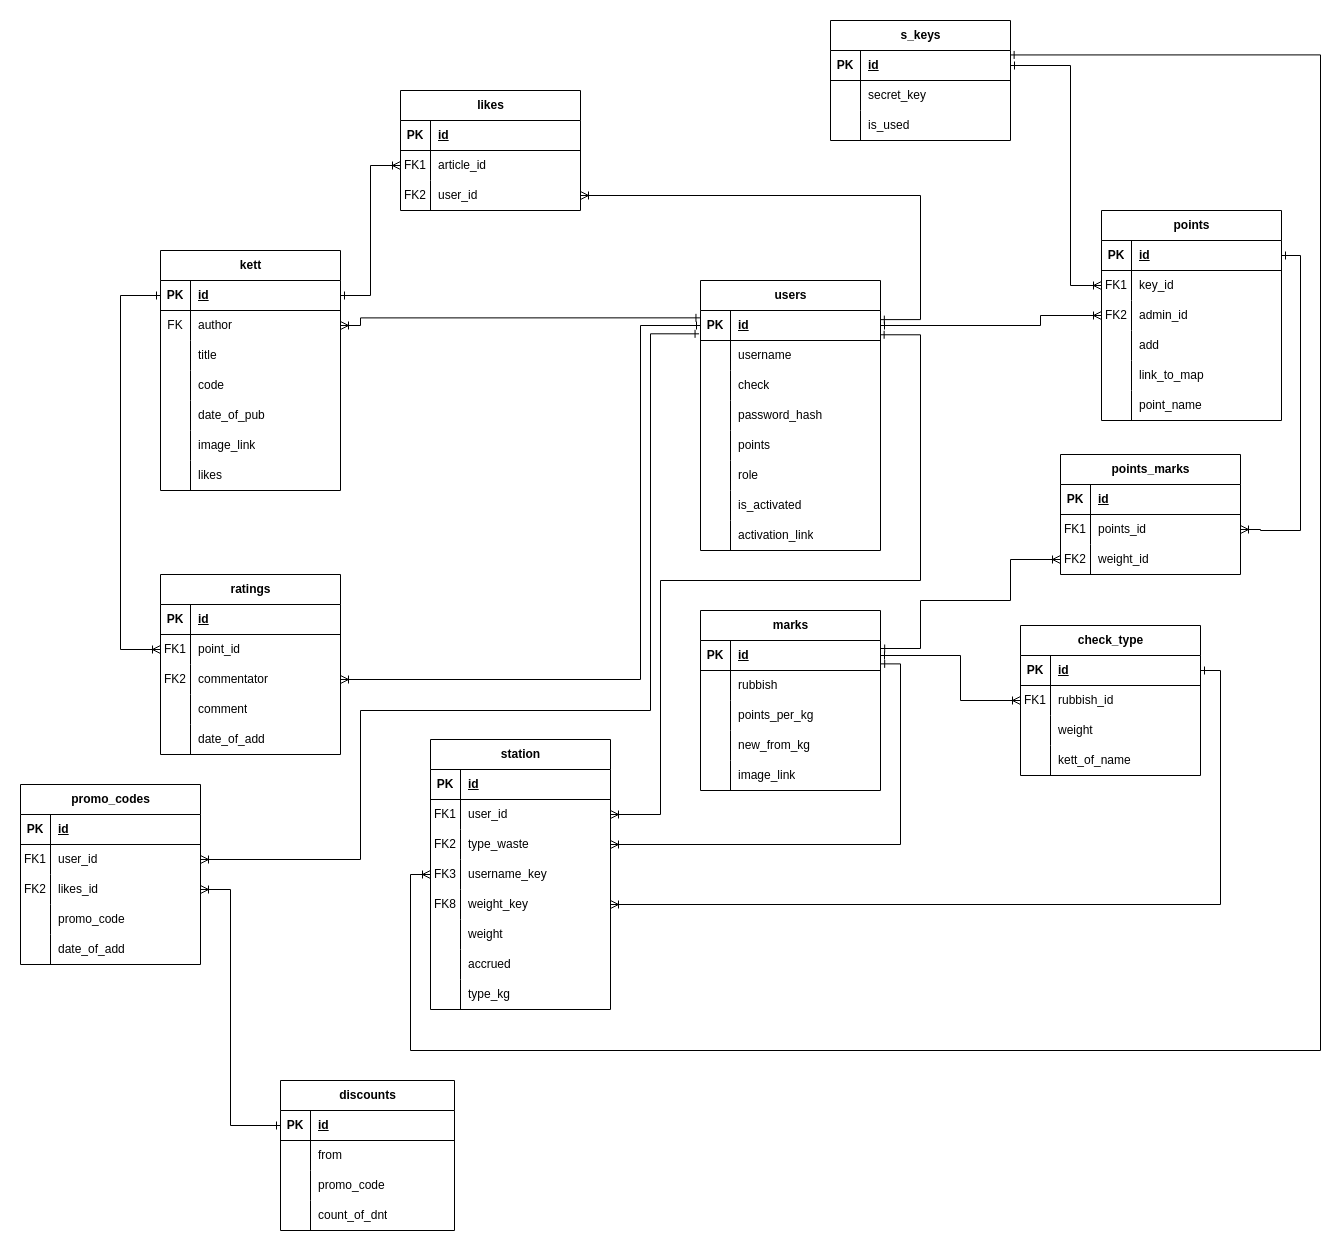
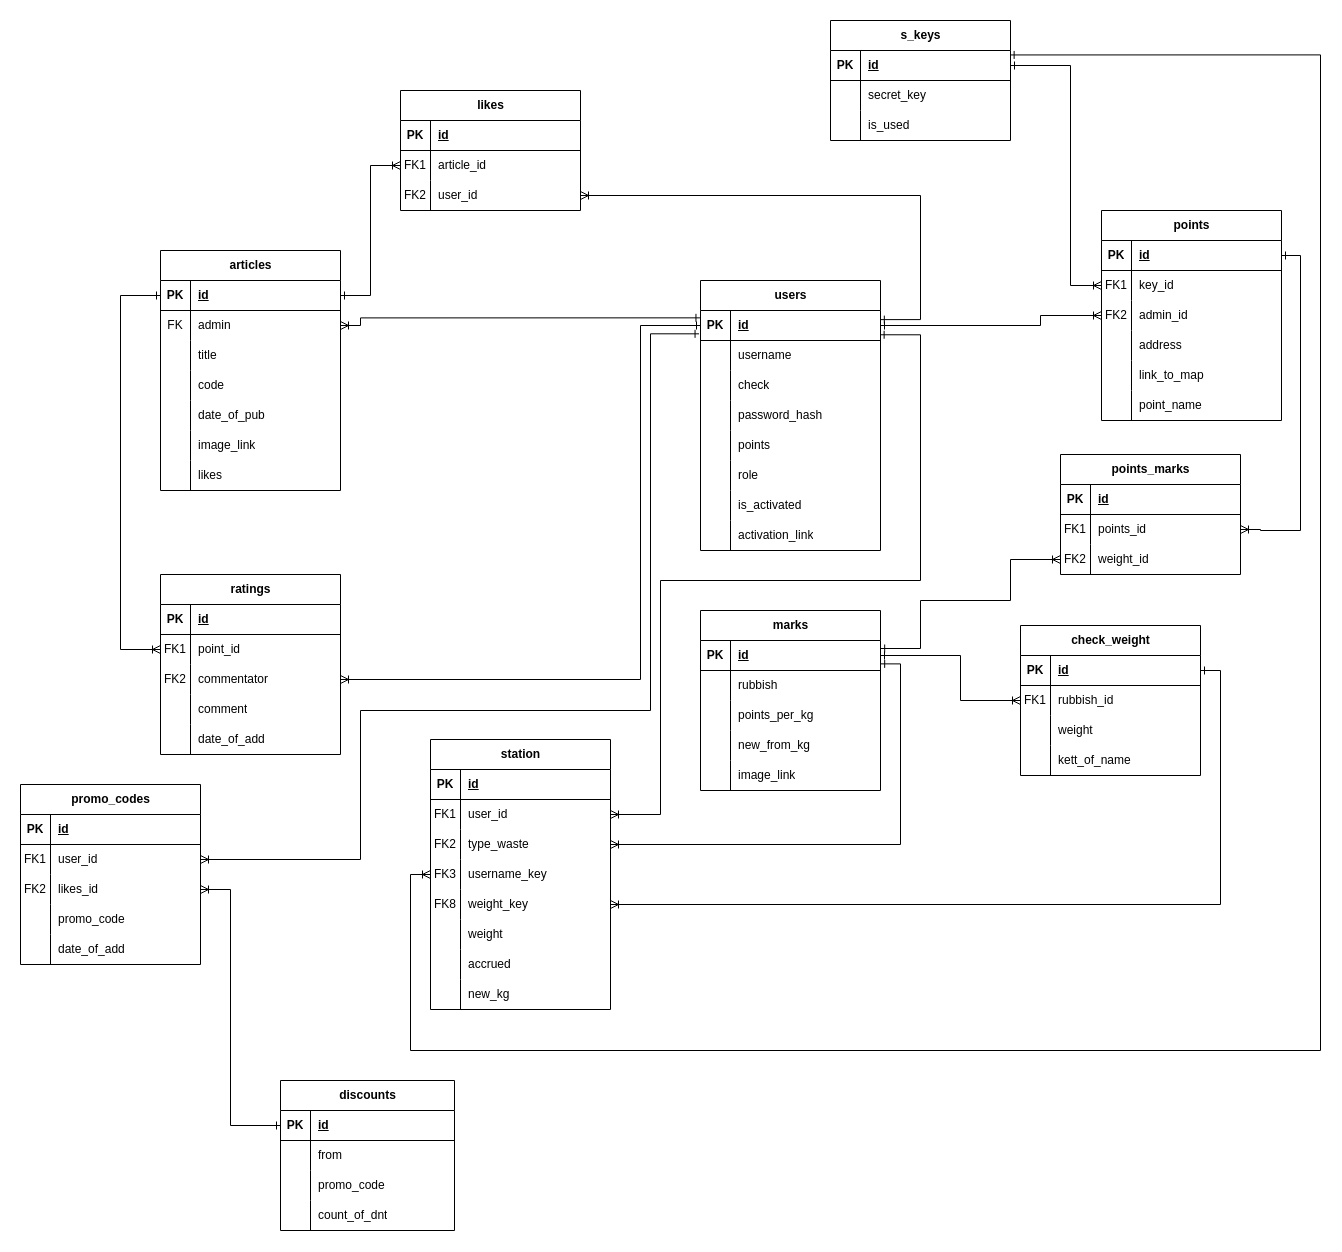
(251, 266) -> (251, 266)
(219, 326) -> (214, 326)
(1150, 346) -> (1163, 346)
(1111, 641) -> (1111, 641)
(492, 995) -> (489, 995)
